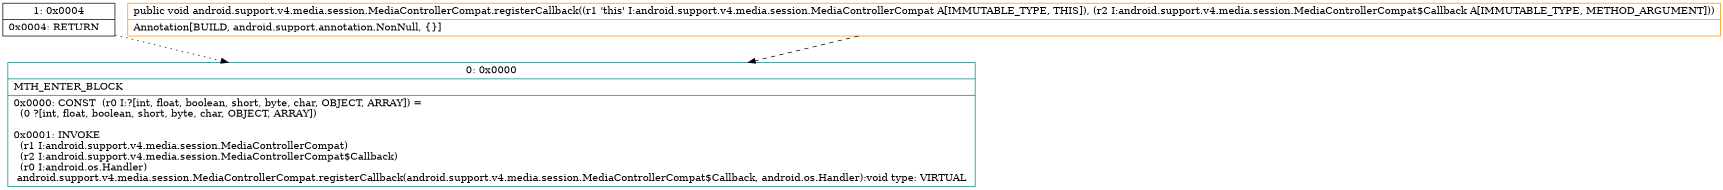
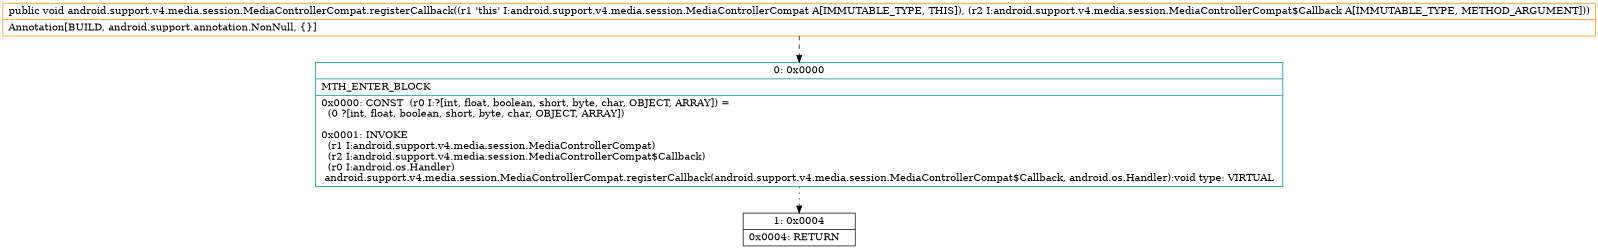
(168, 48) -> (799, 196)
